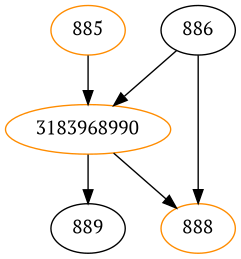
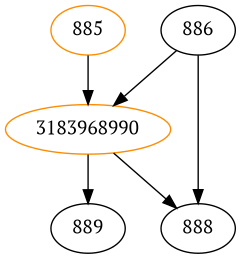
(198, 228) -> (198, 228)
